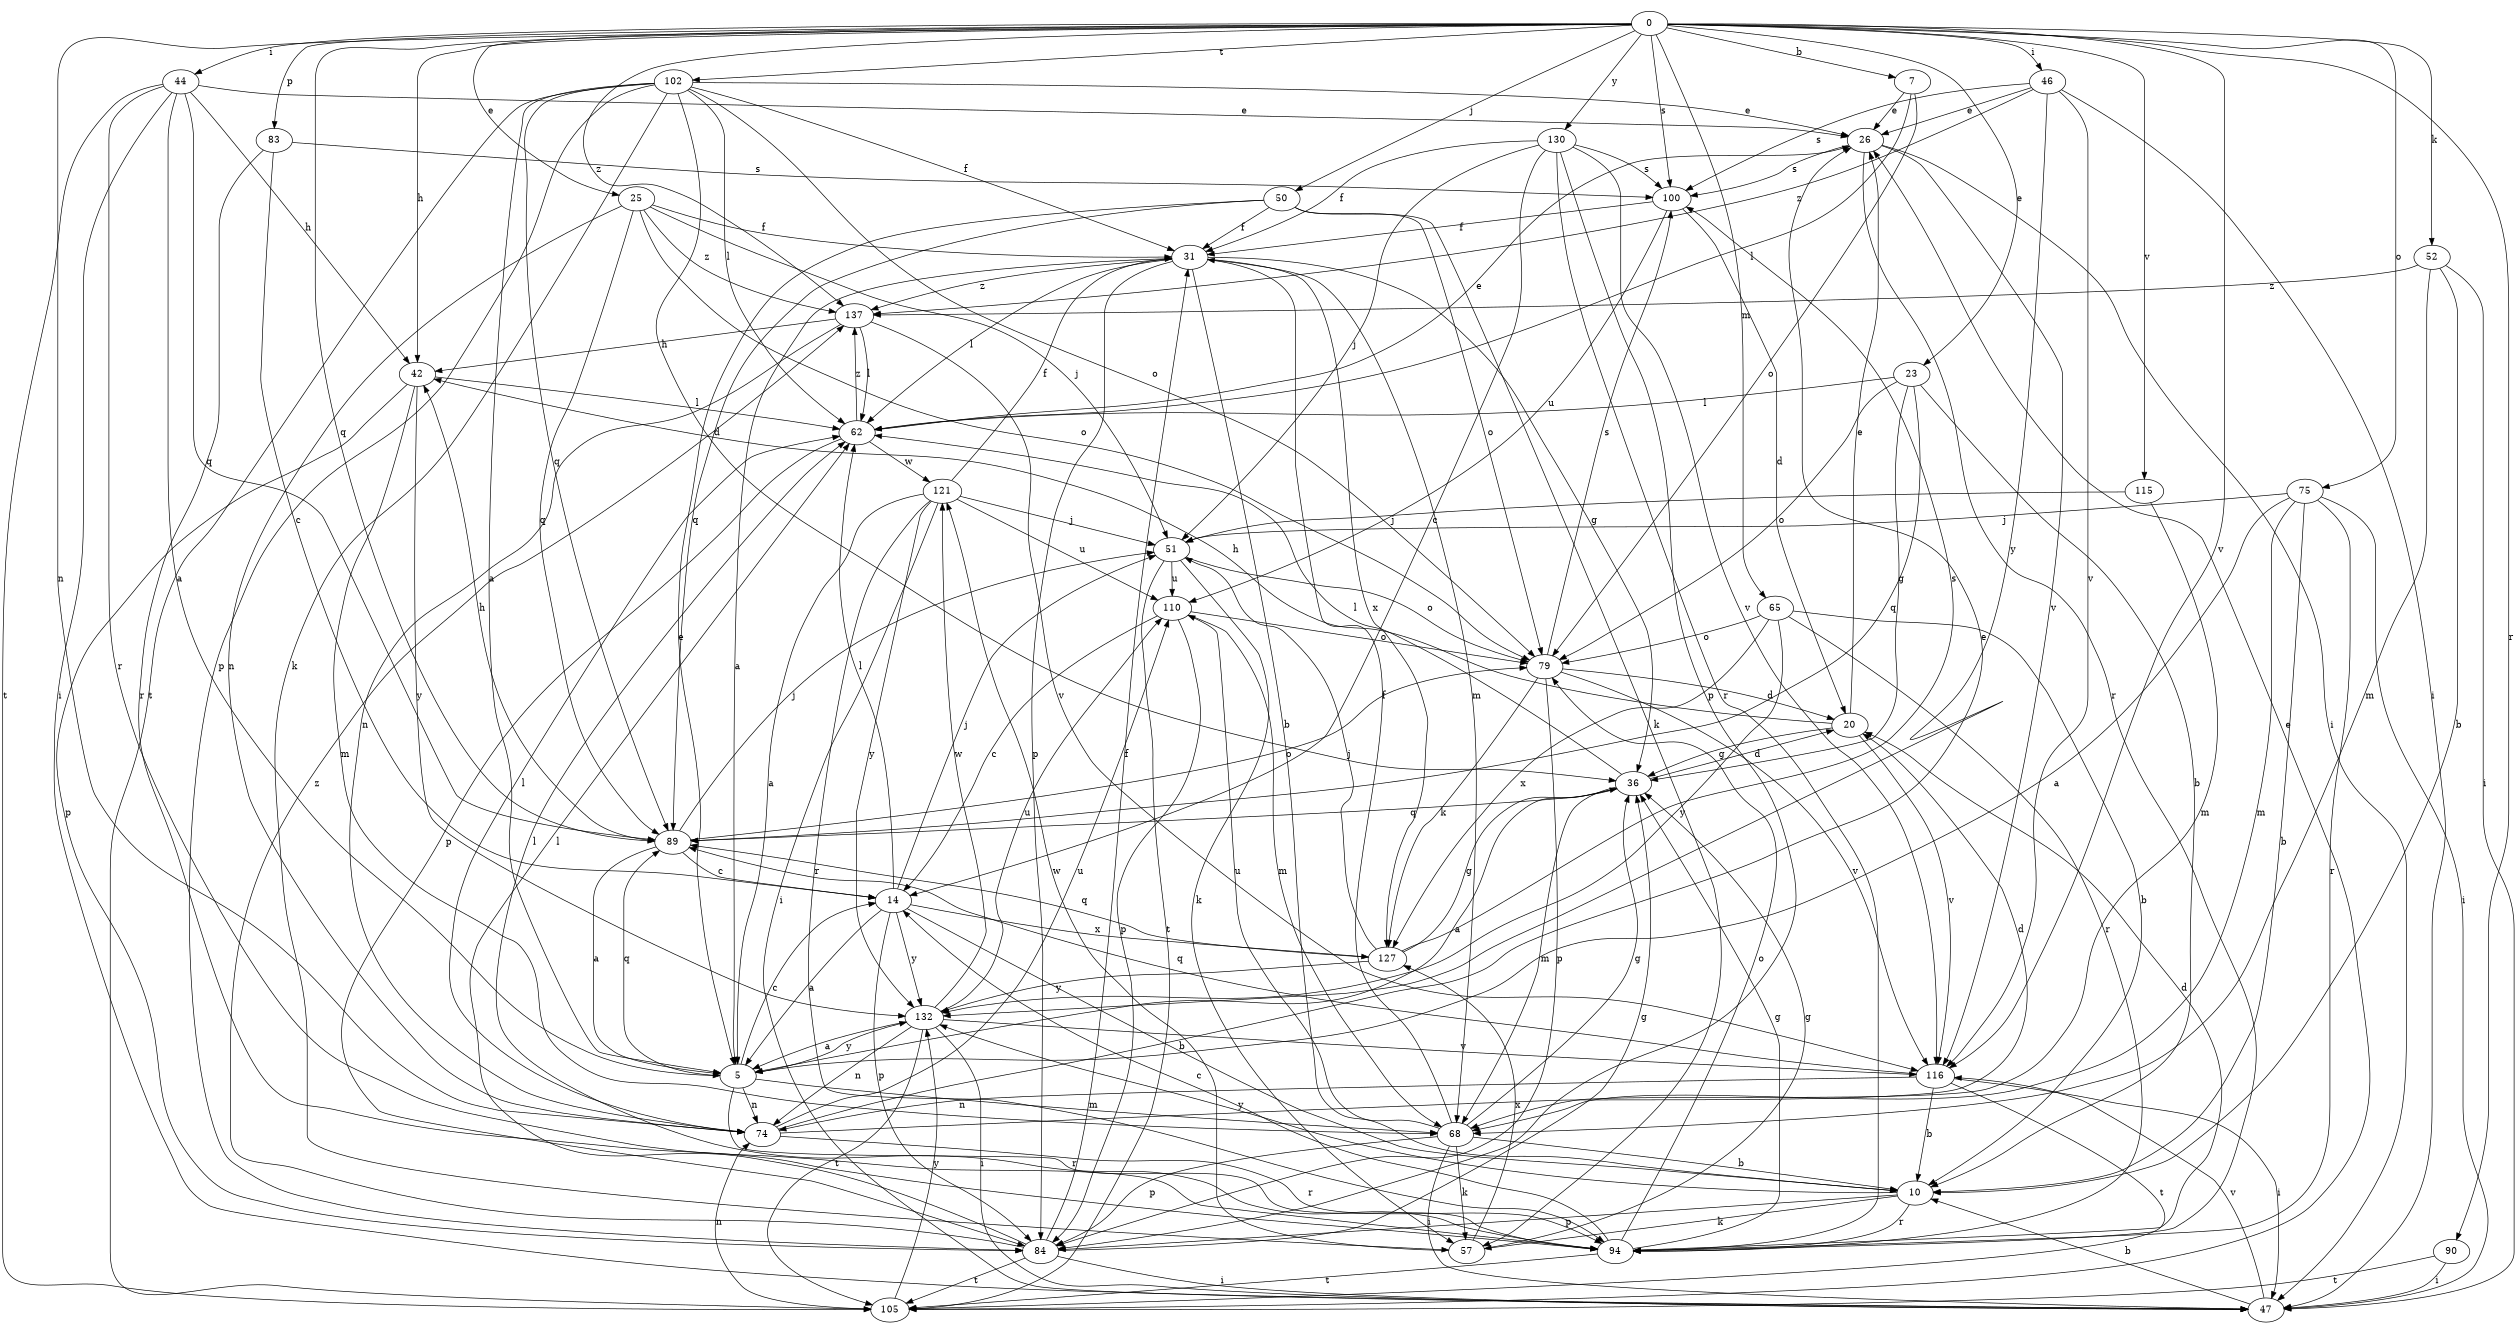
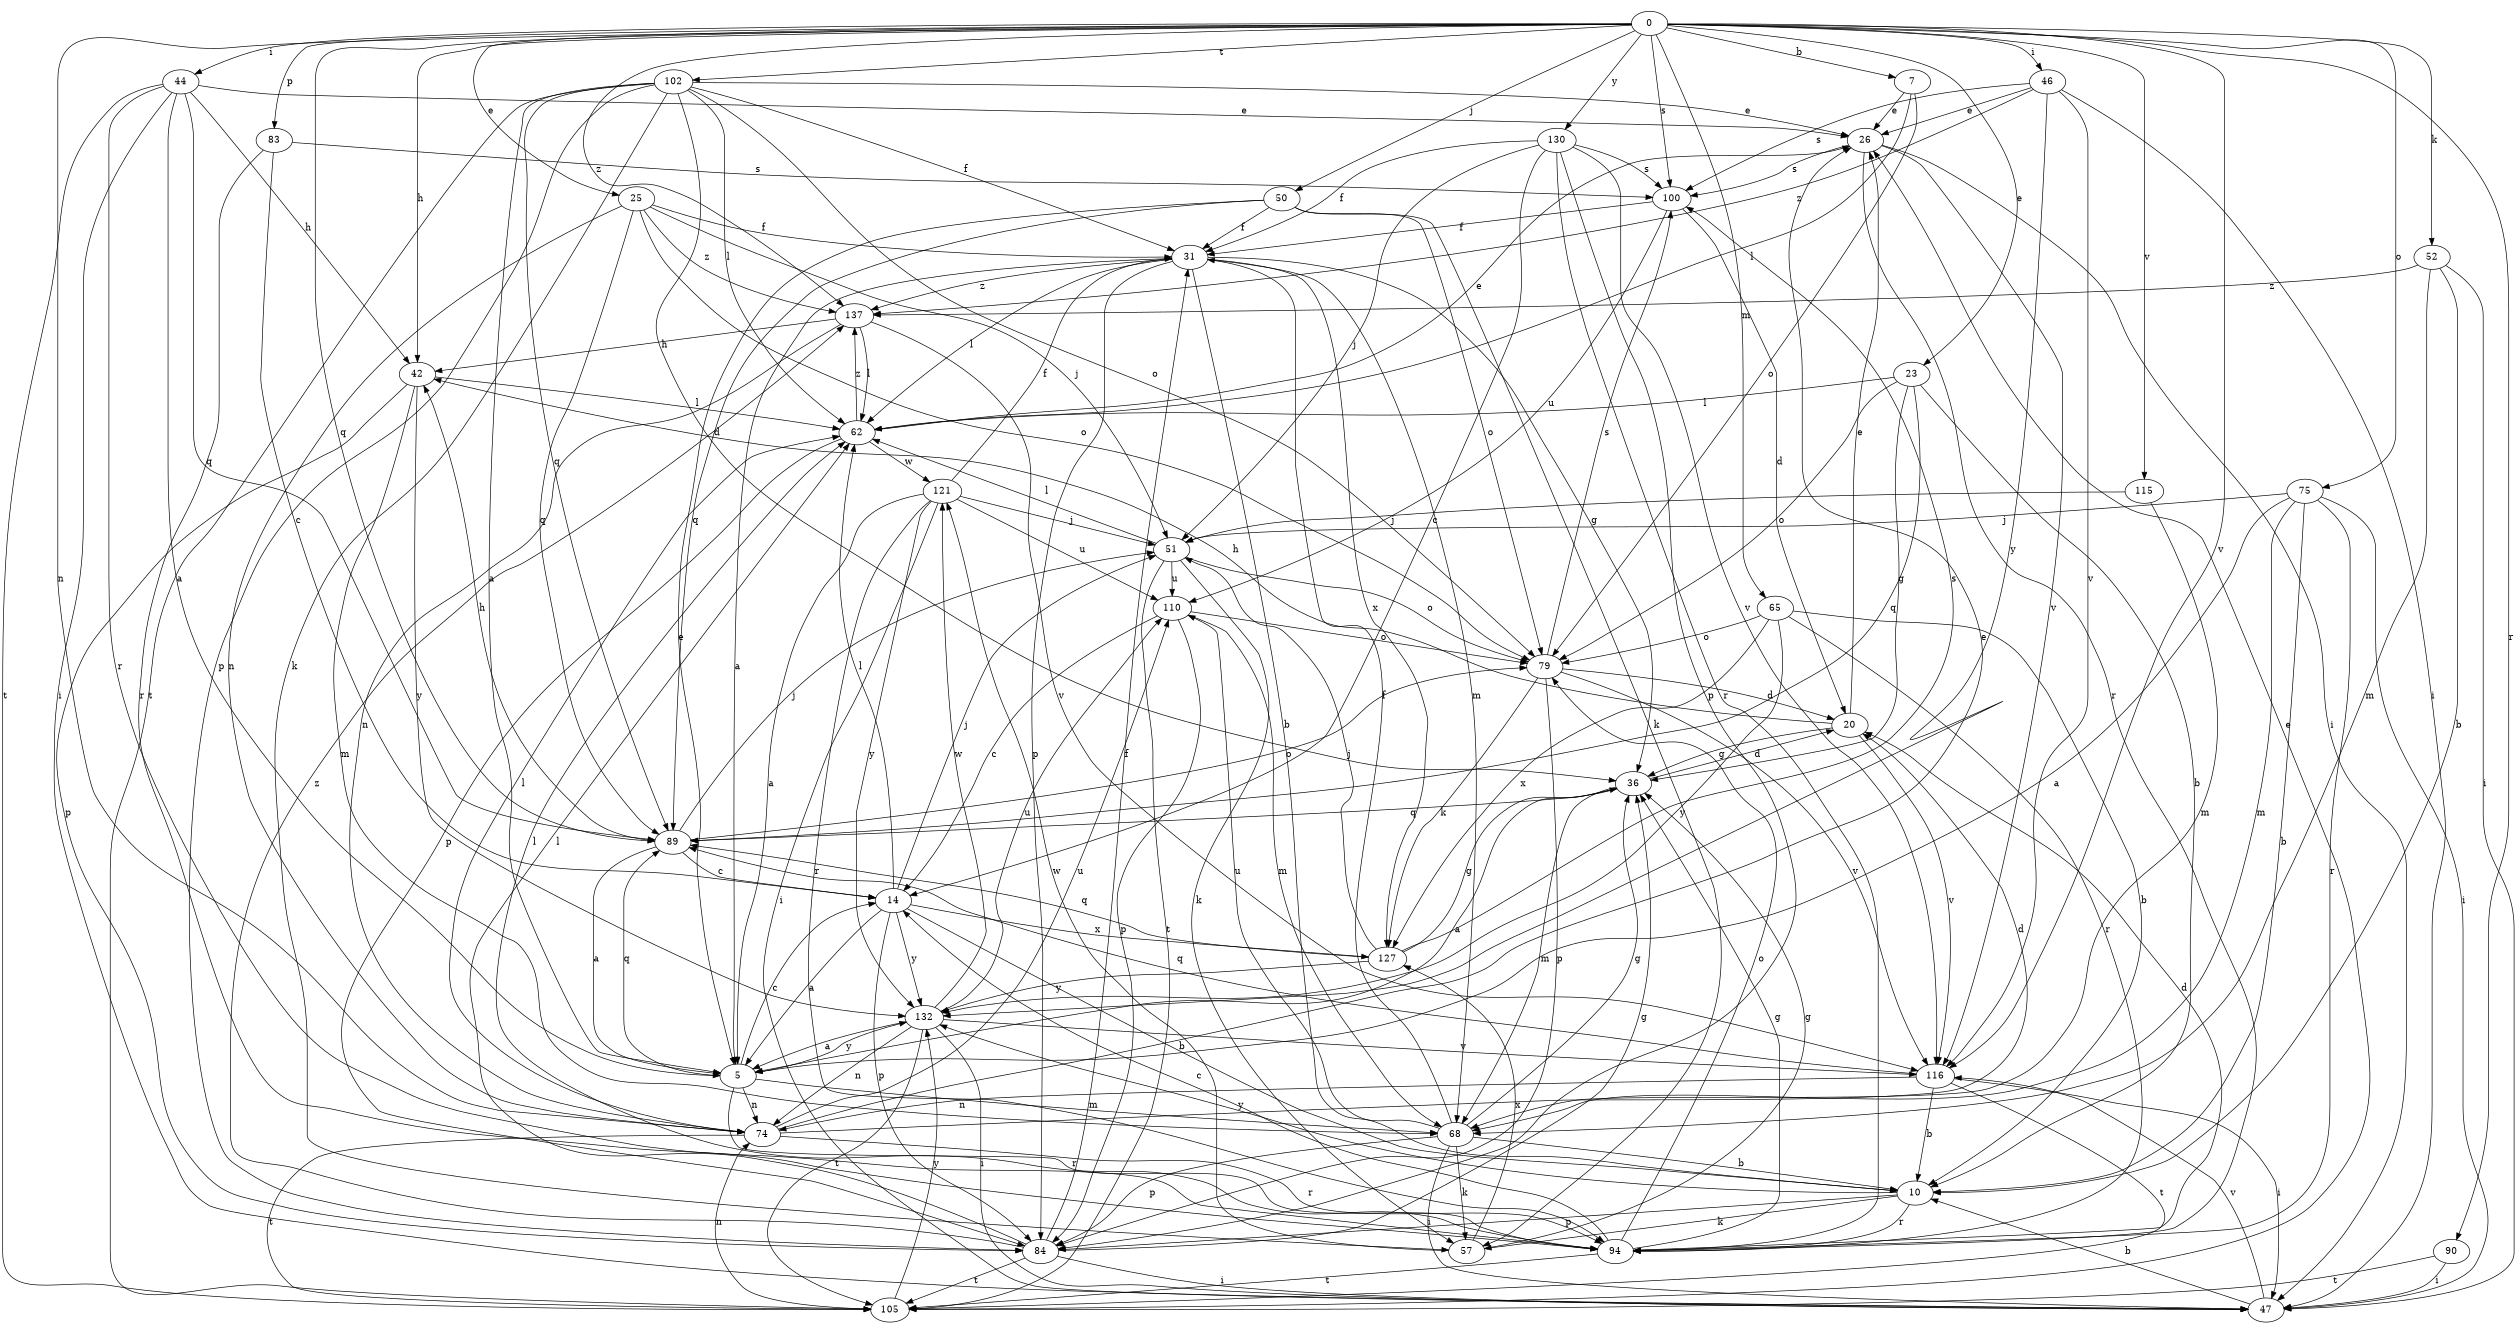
(1294, 554) -> (1018, 492)
none -> (289, 1282)
